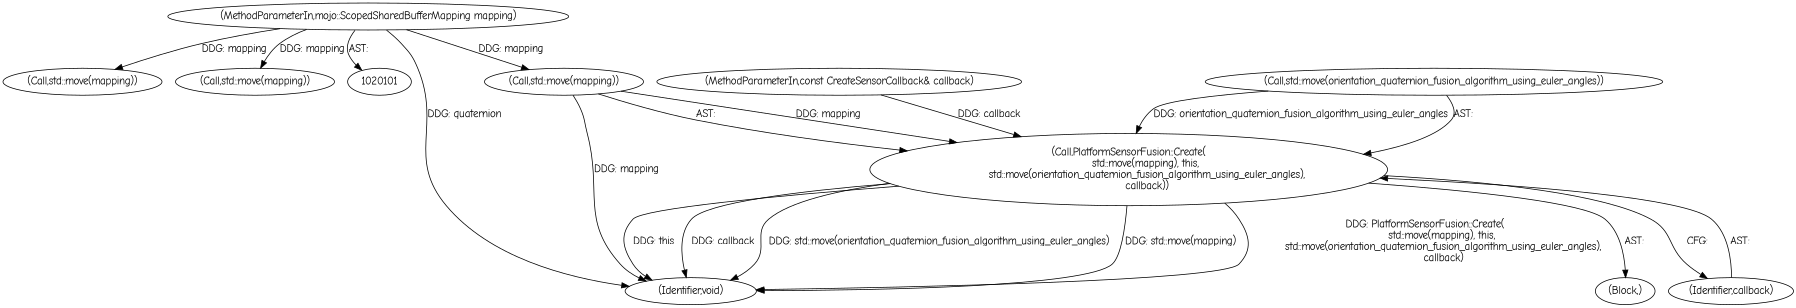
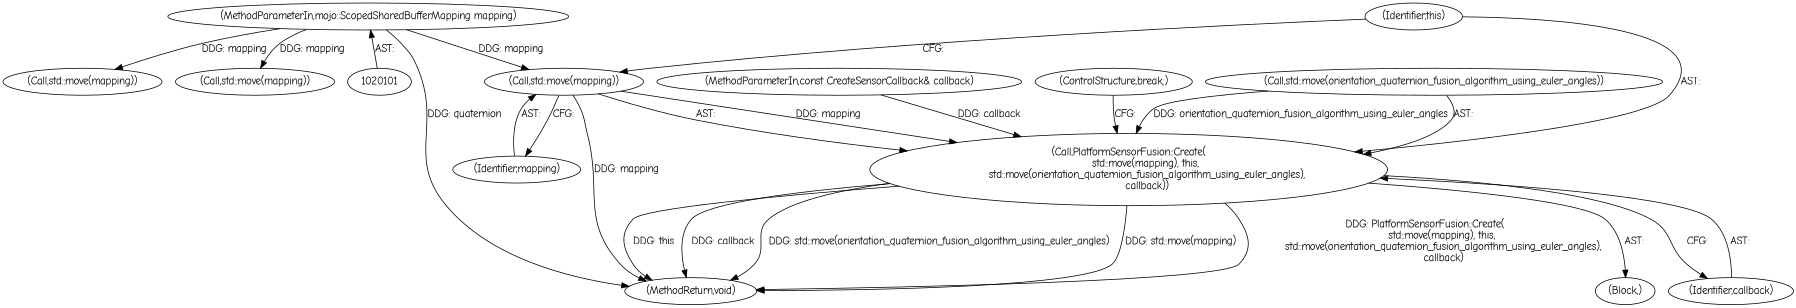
none -> (1414, 16)
(347, 48) -> (375, 53)
none -> (1114, 82)
none -> (517, 170)
(691, 291) -> (691, 291)
